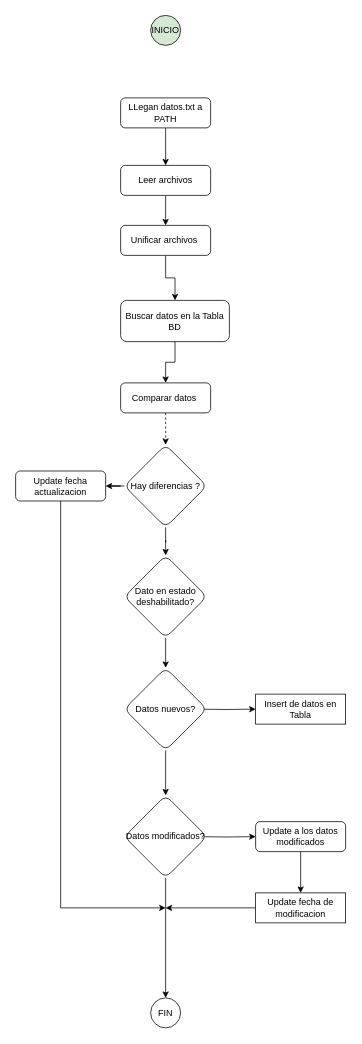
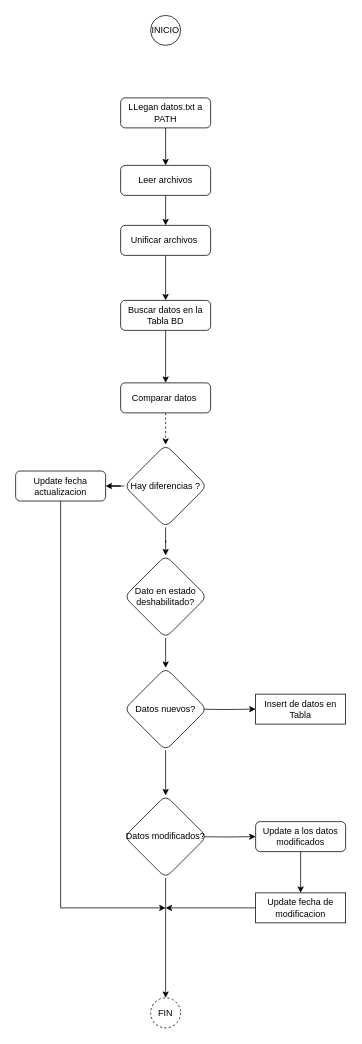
(165, 30) -> (165, 30)
(175, 321) -> (165, 315)
(165, 1013) -> (165, 1013)
